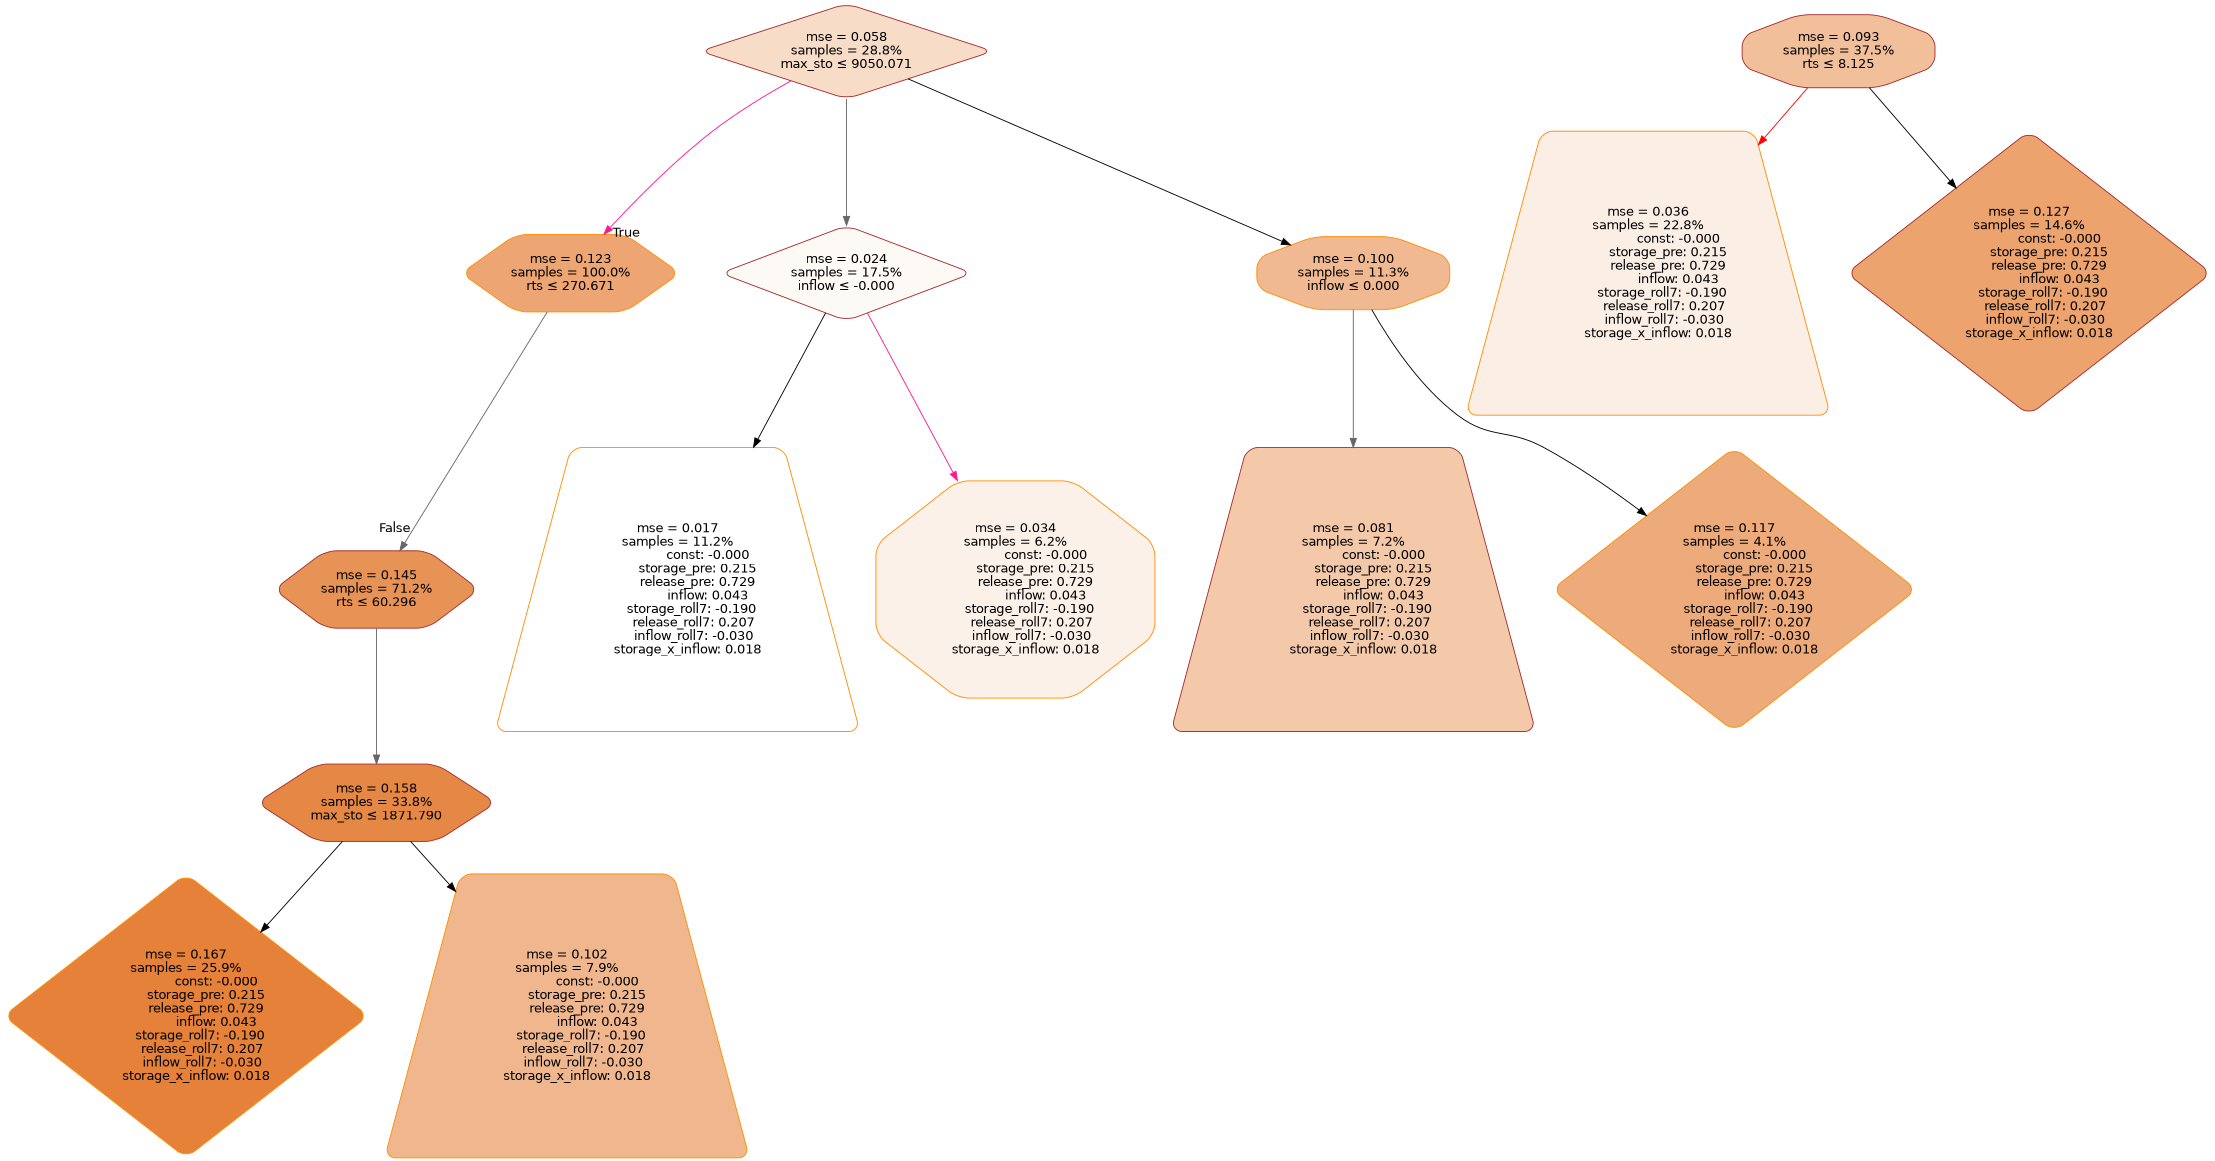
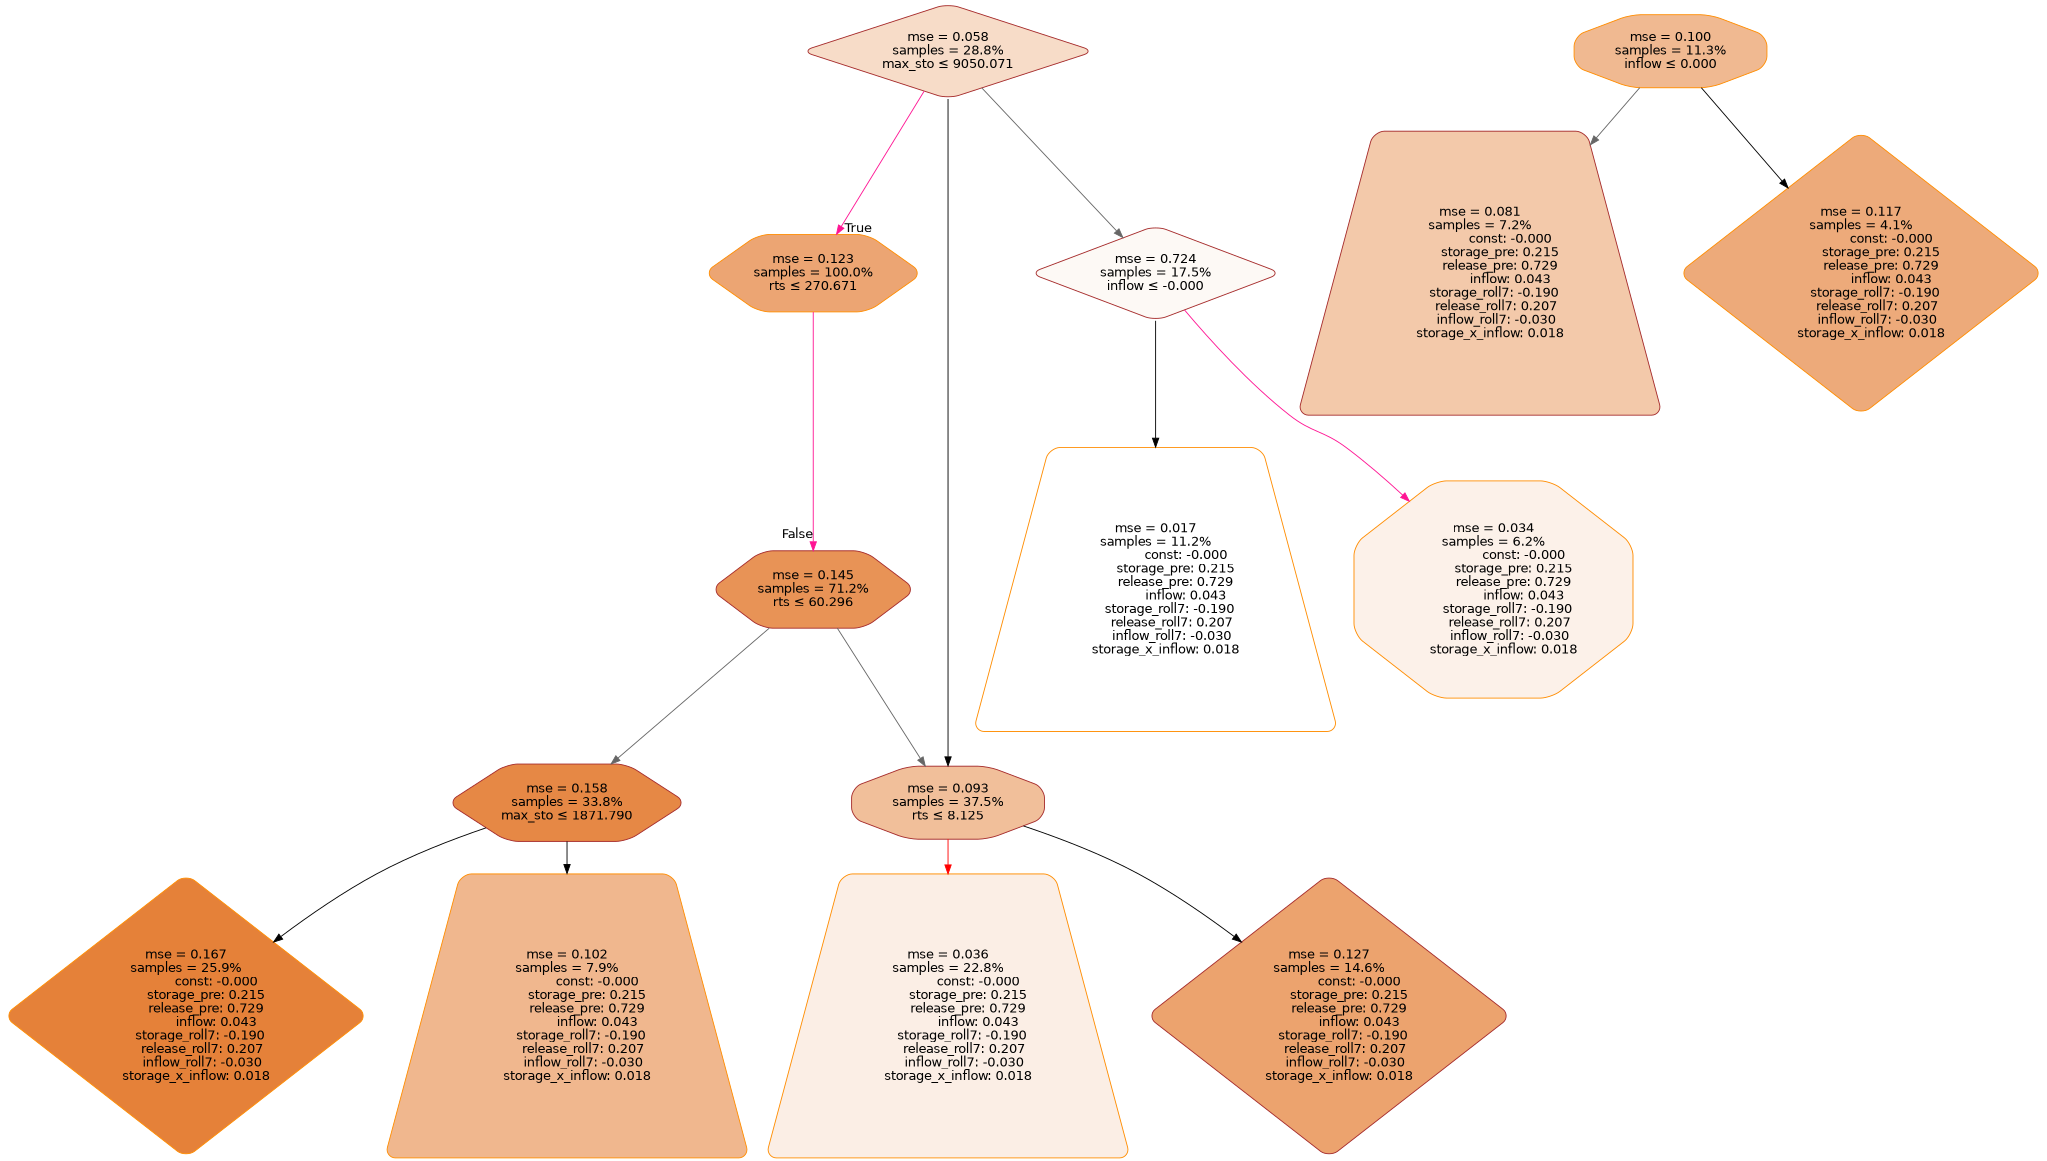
(1095, 160) -> (948, 428)
(846, 273) -> (1156, 273)
(476, 427) -> (813, 427)
none -> (879, 693)
